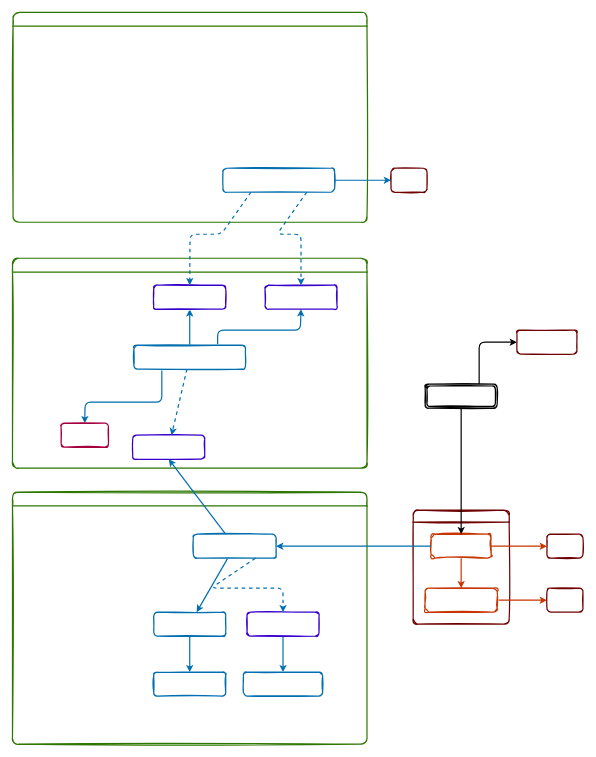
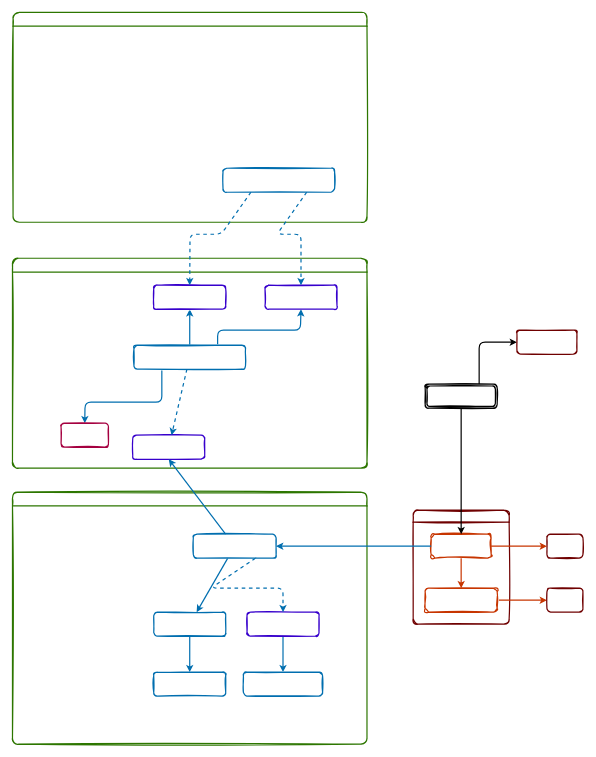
(361, 180) -> none
(409, 180) -> none
